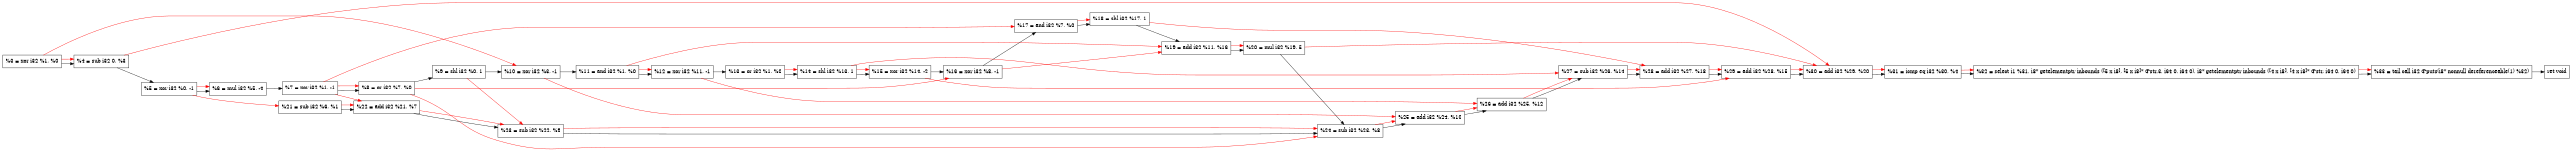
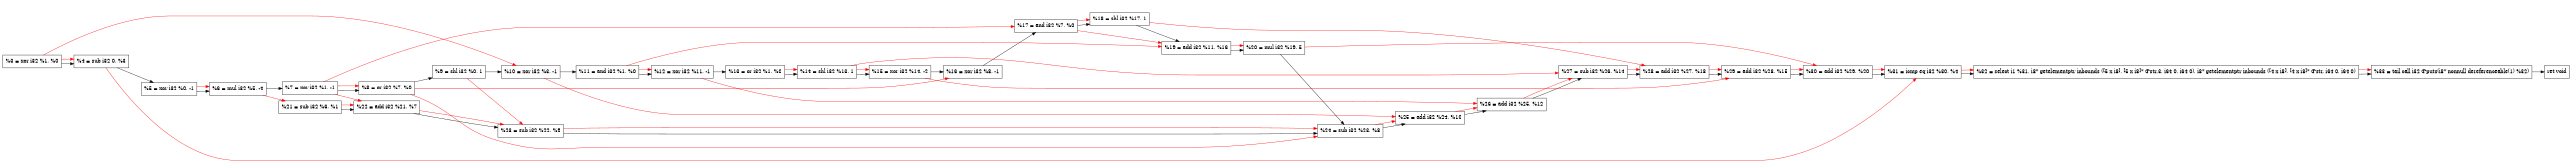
(980, 3) -> (1004, 160)
(1080, 61) -> (1118, 36)
(234, 102) -> (272, 98)
